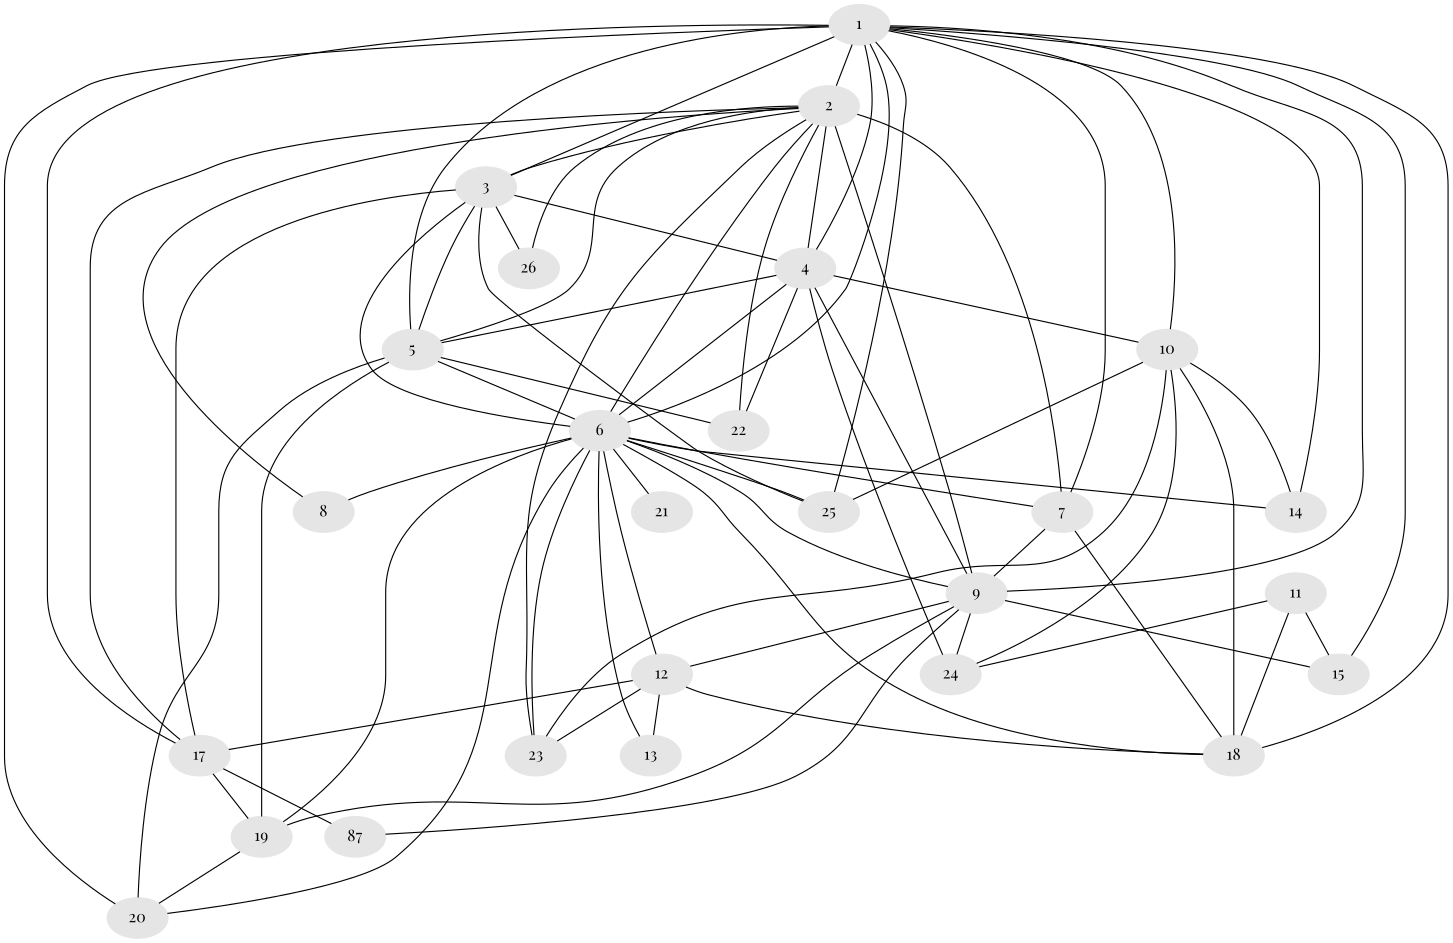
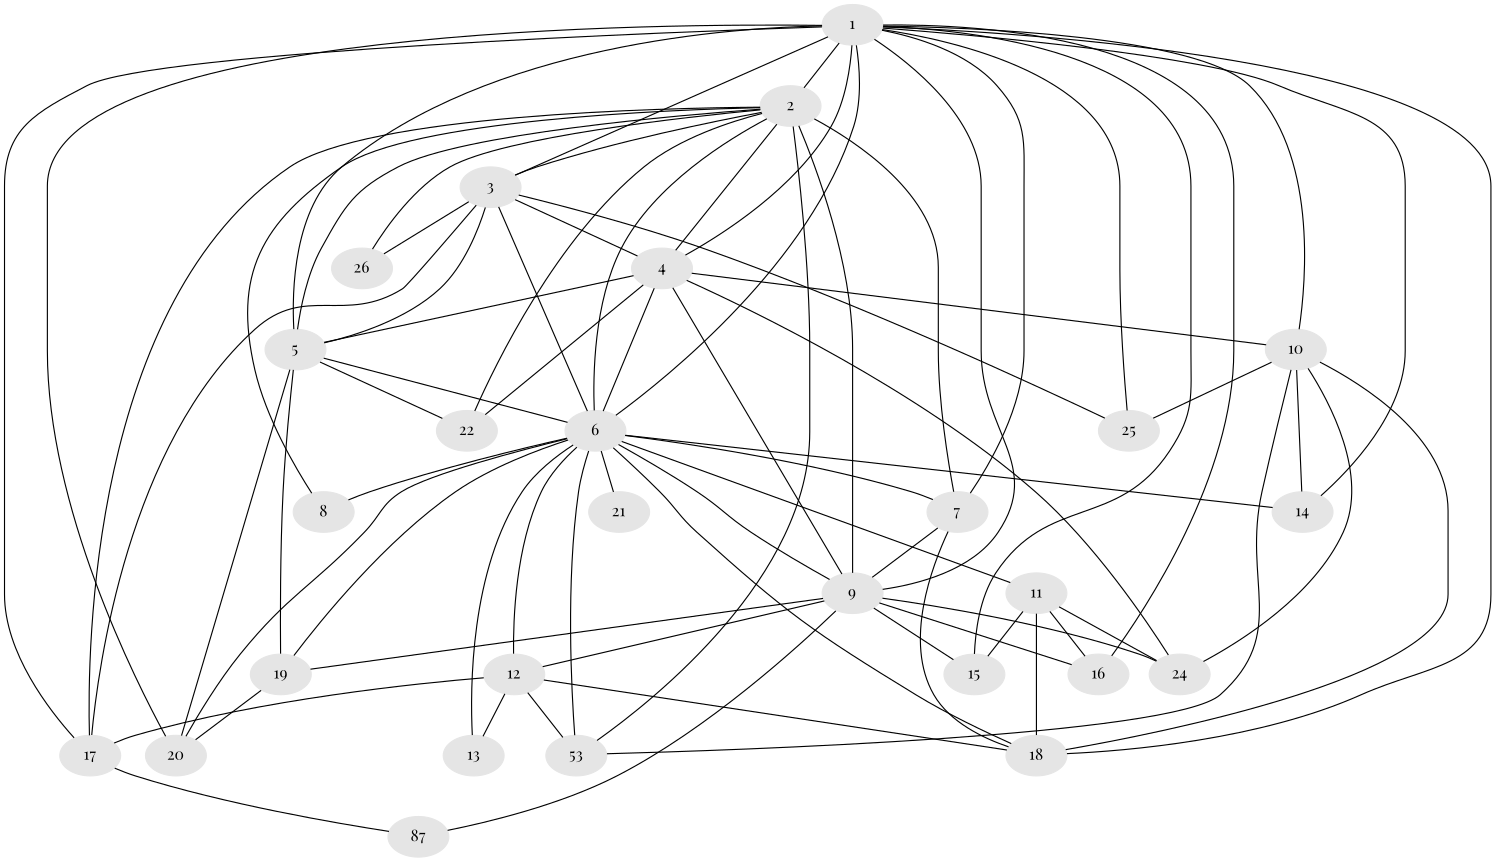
(716, 469) -> (816, 512)
none -> (1098, 674)
(536, 756) -> (576, 756)
(231, 796) -> none
